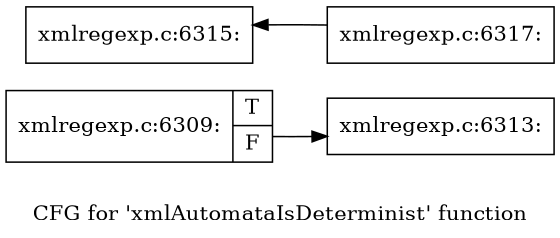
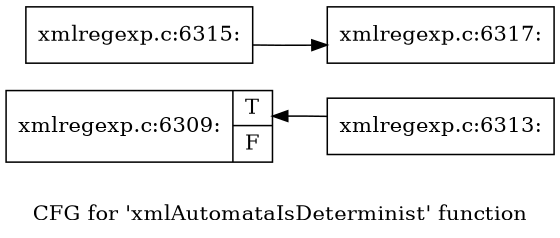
(298, 25) -> (282, 45)
(292, 137) -> (308, 116)
